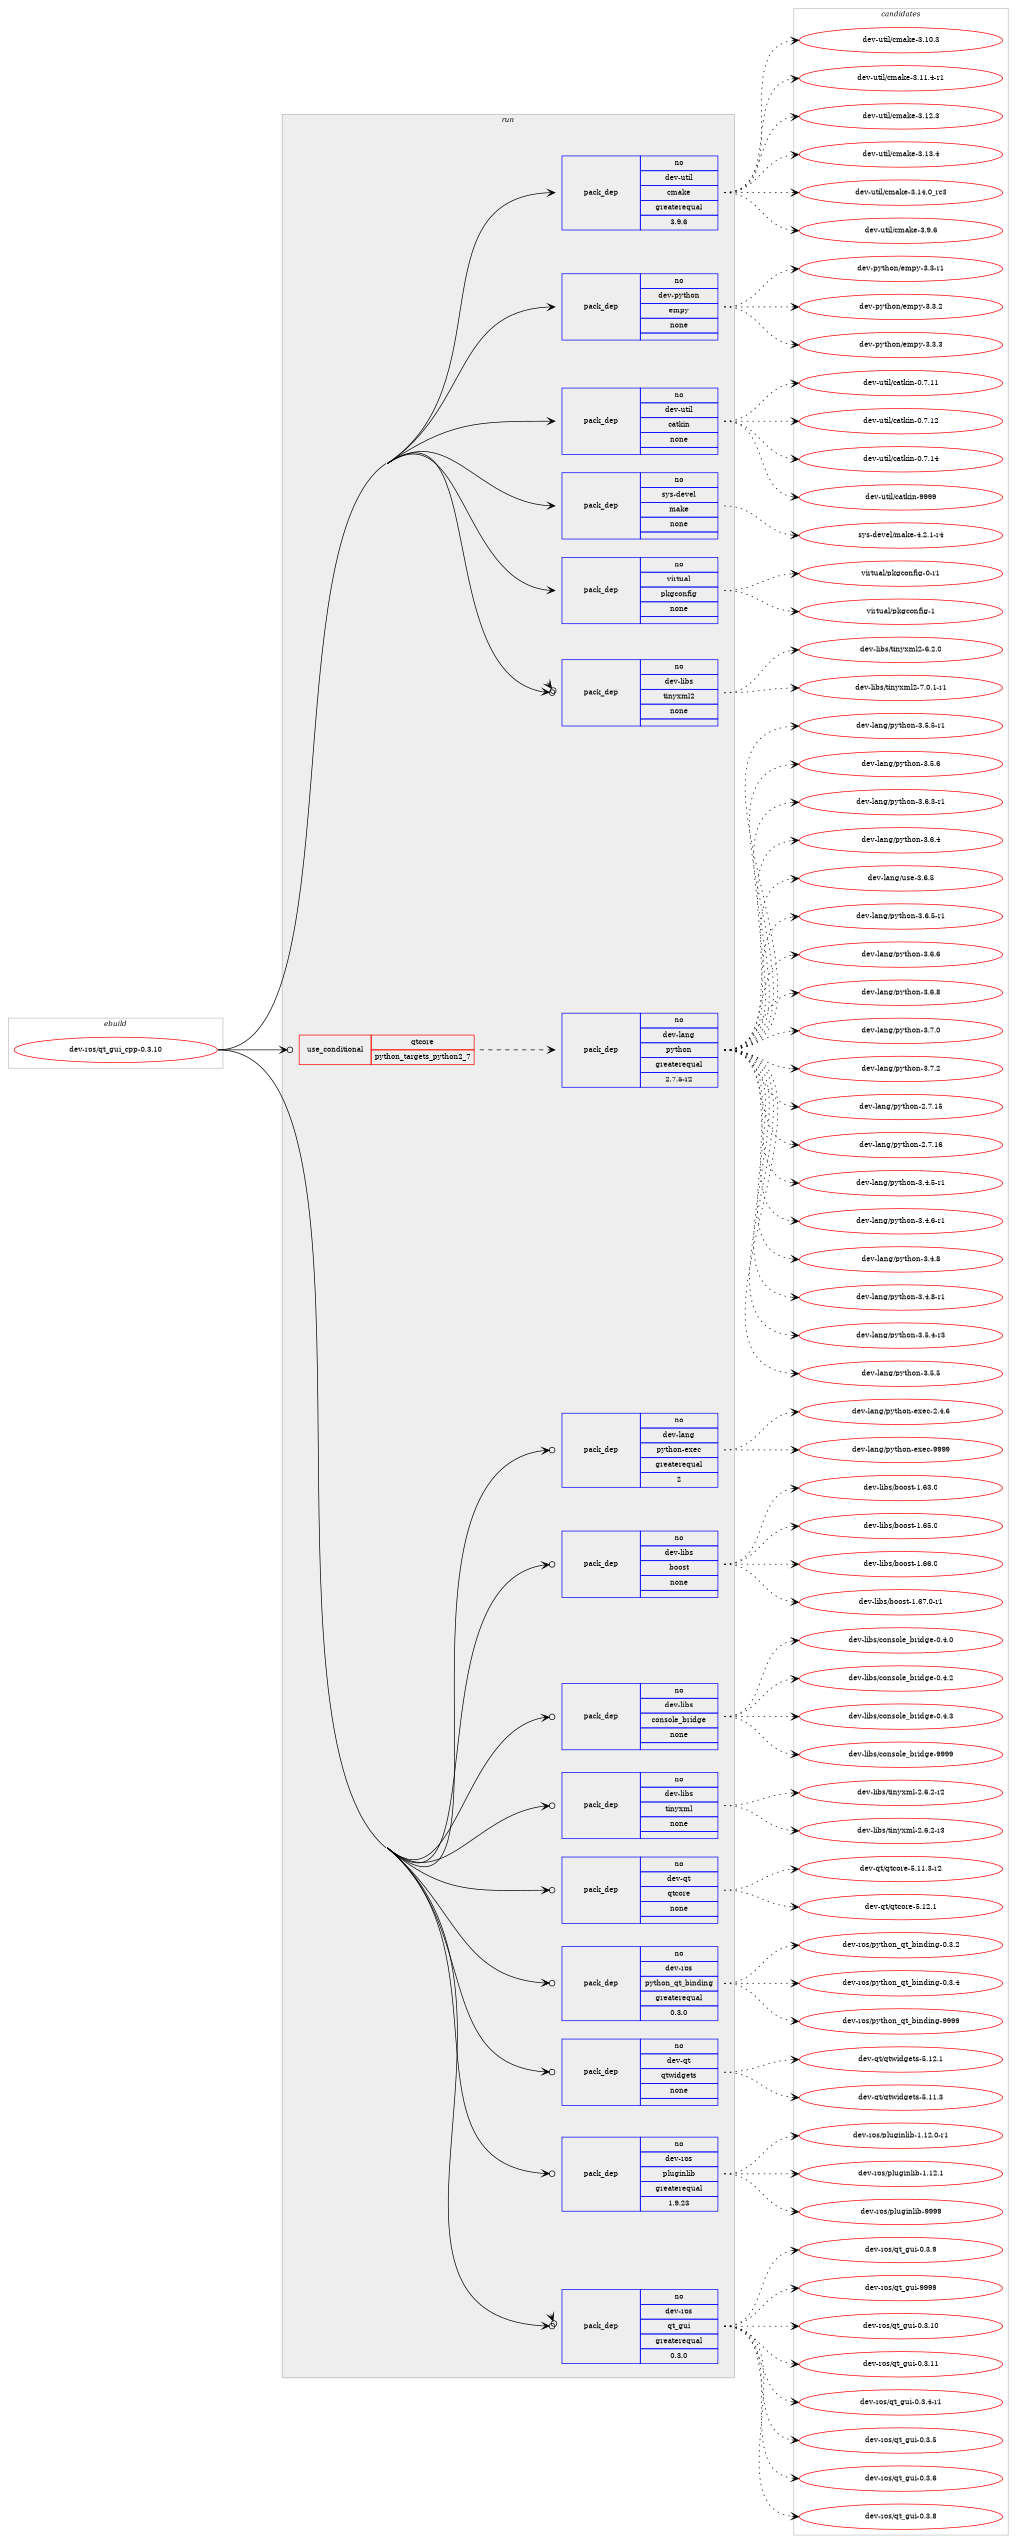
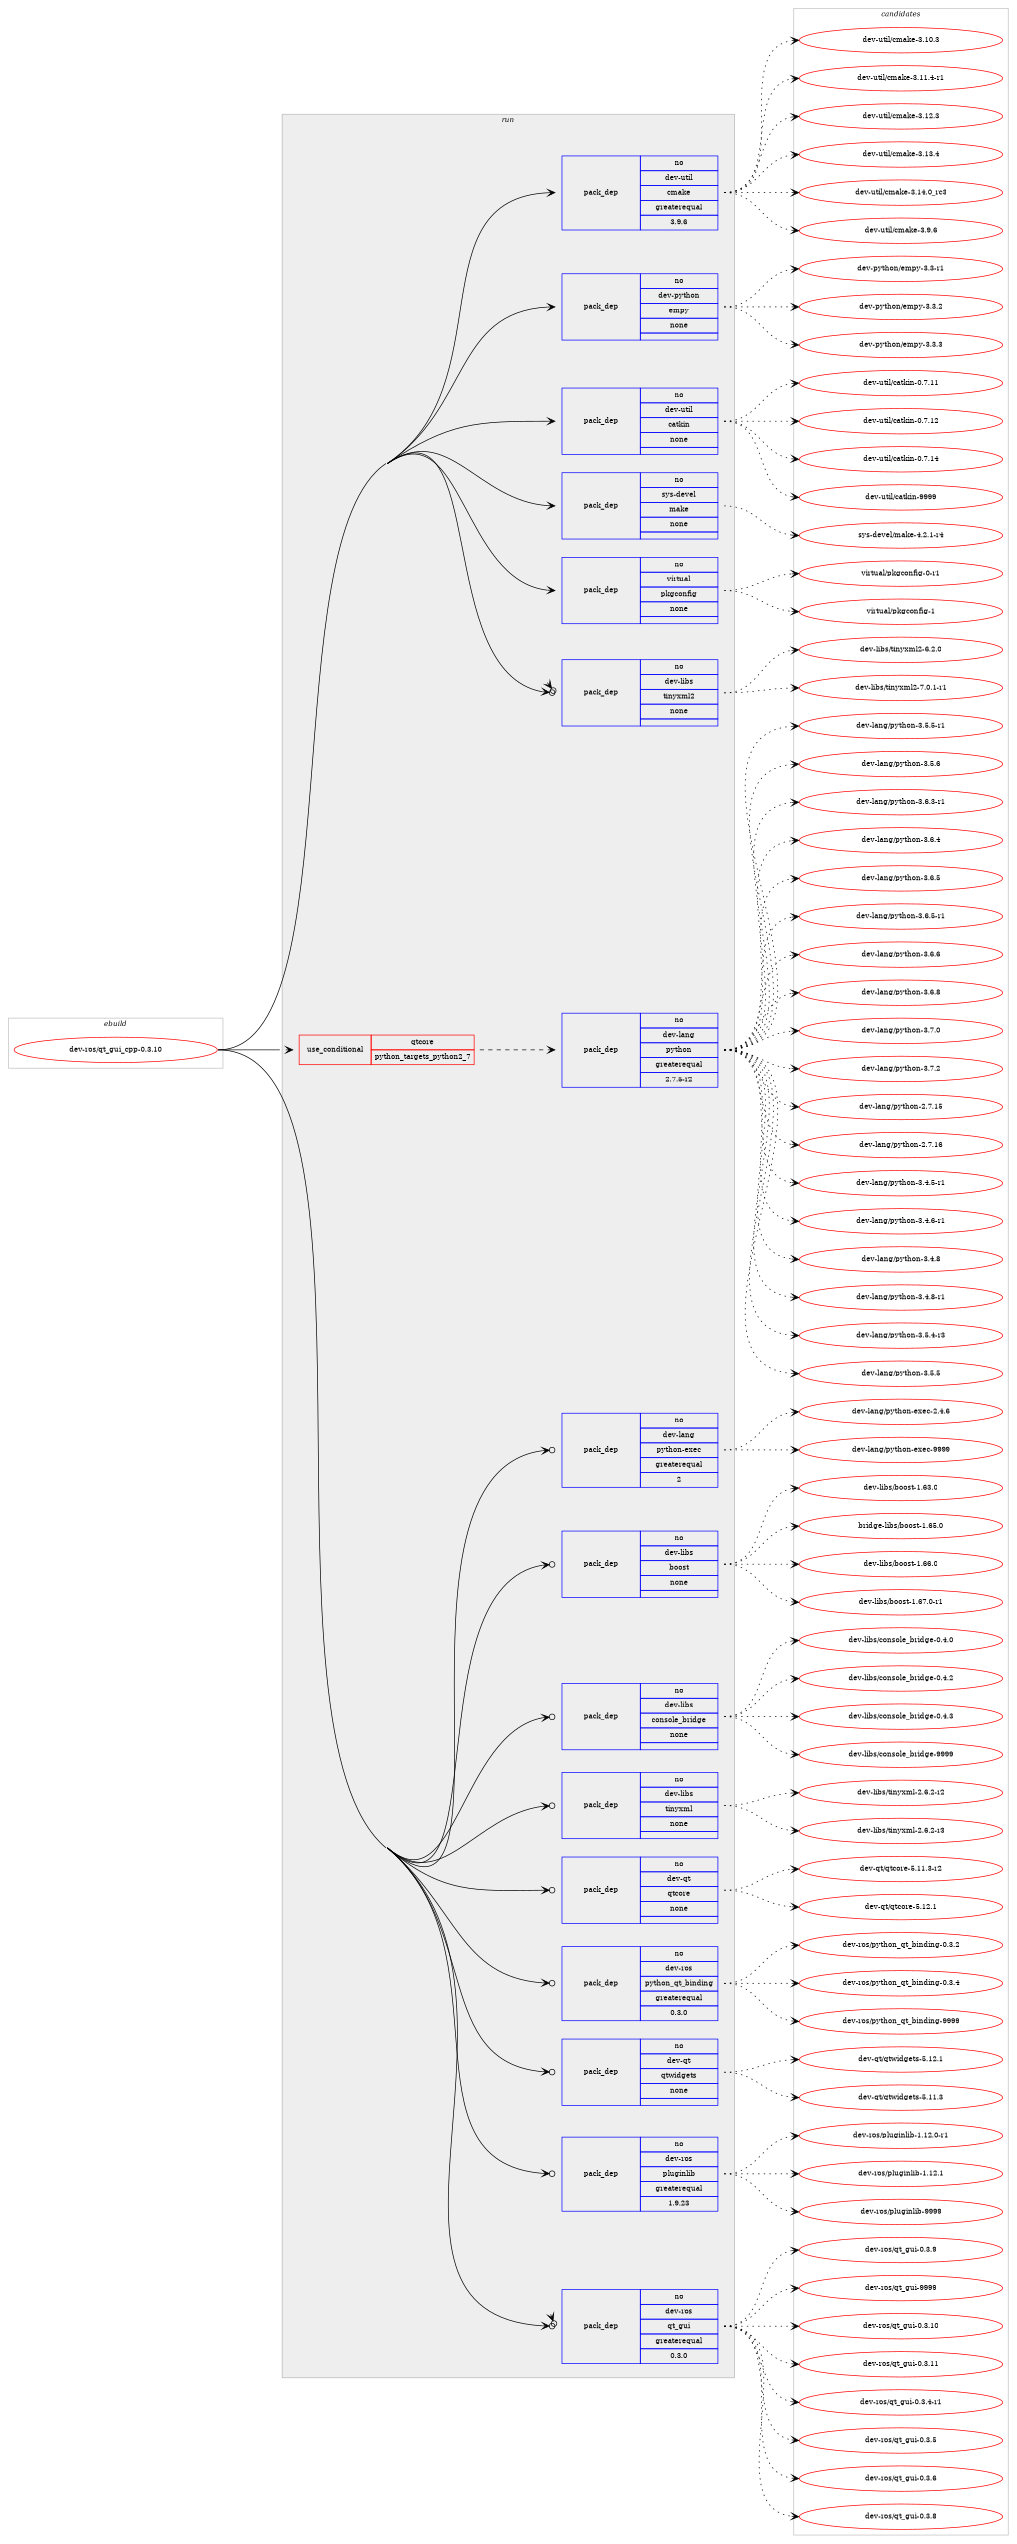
(901, 878) -> (901, 878)
(249, 1050) -> (249, 1050)
(901, 1526) -> (901, 1526)
